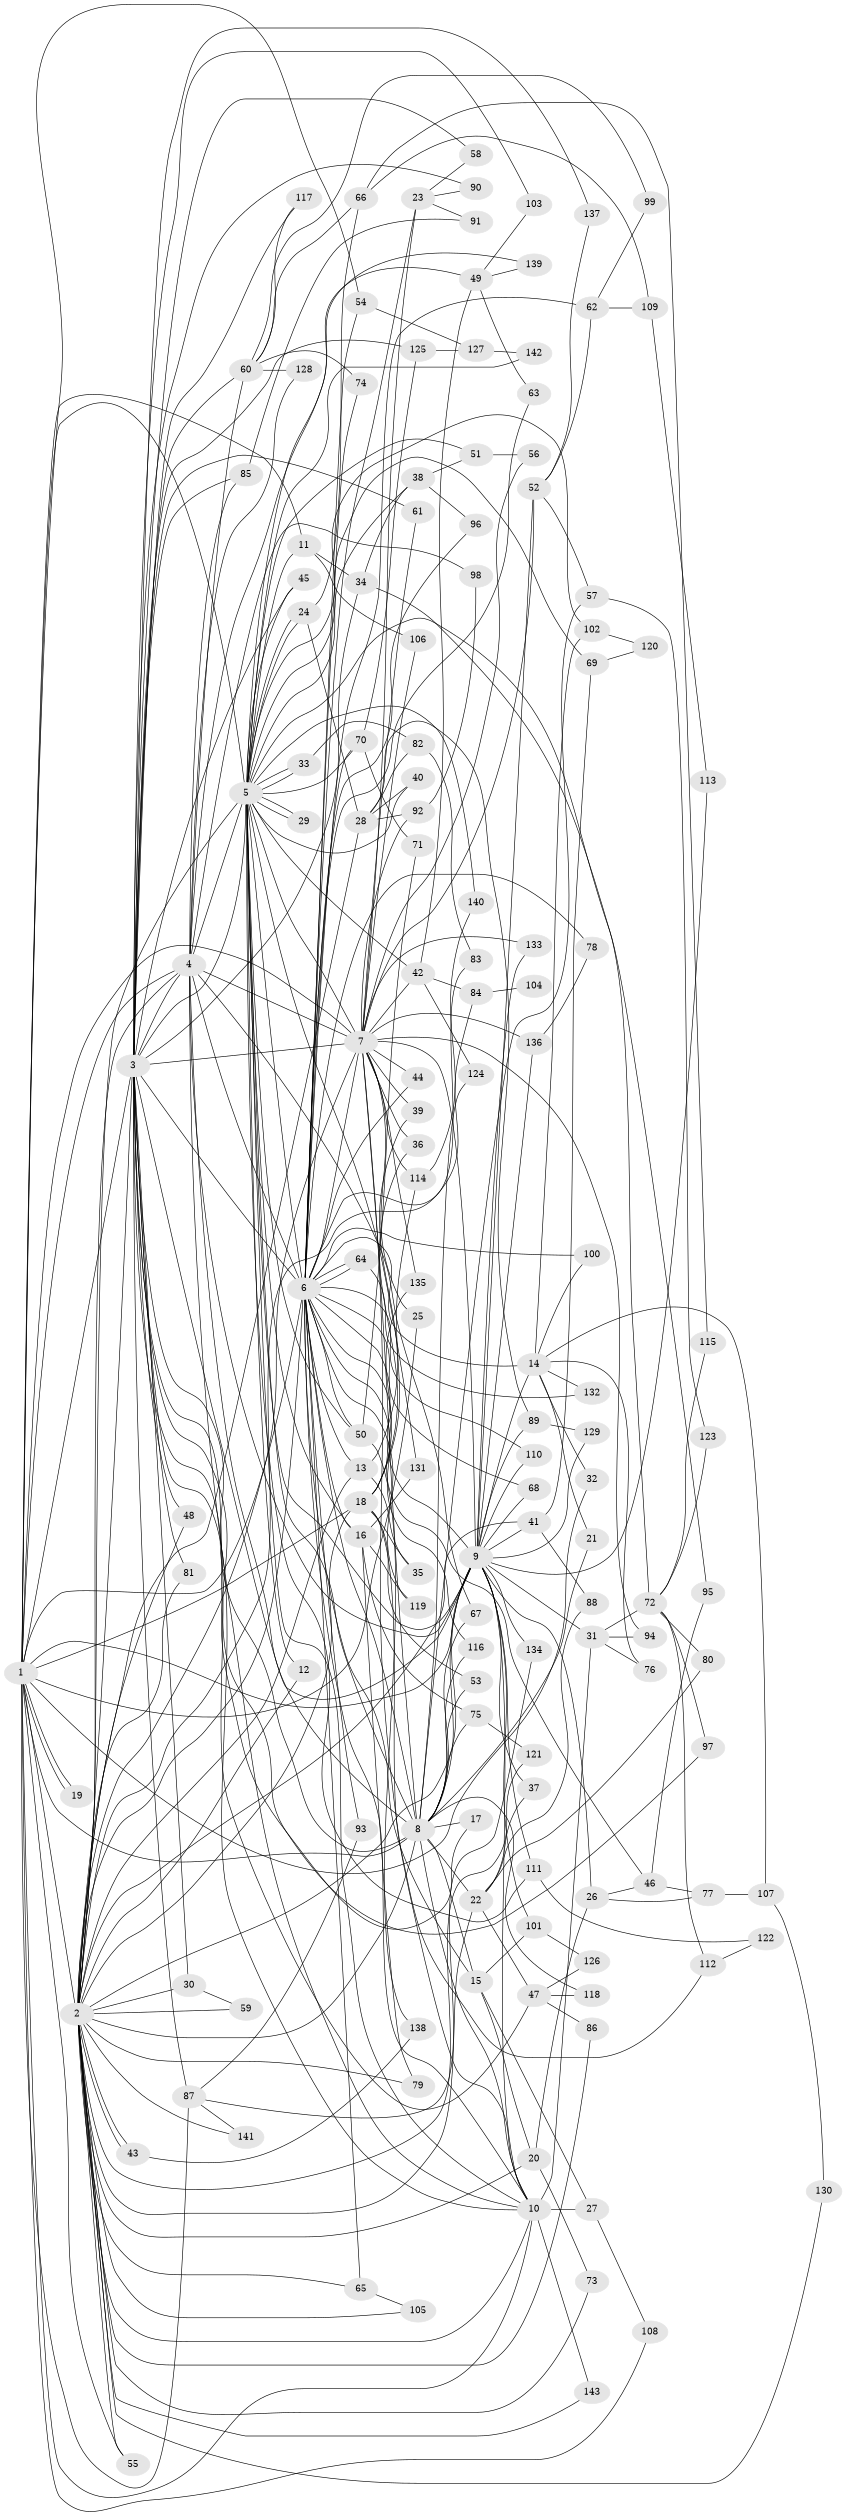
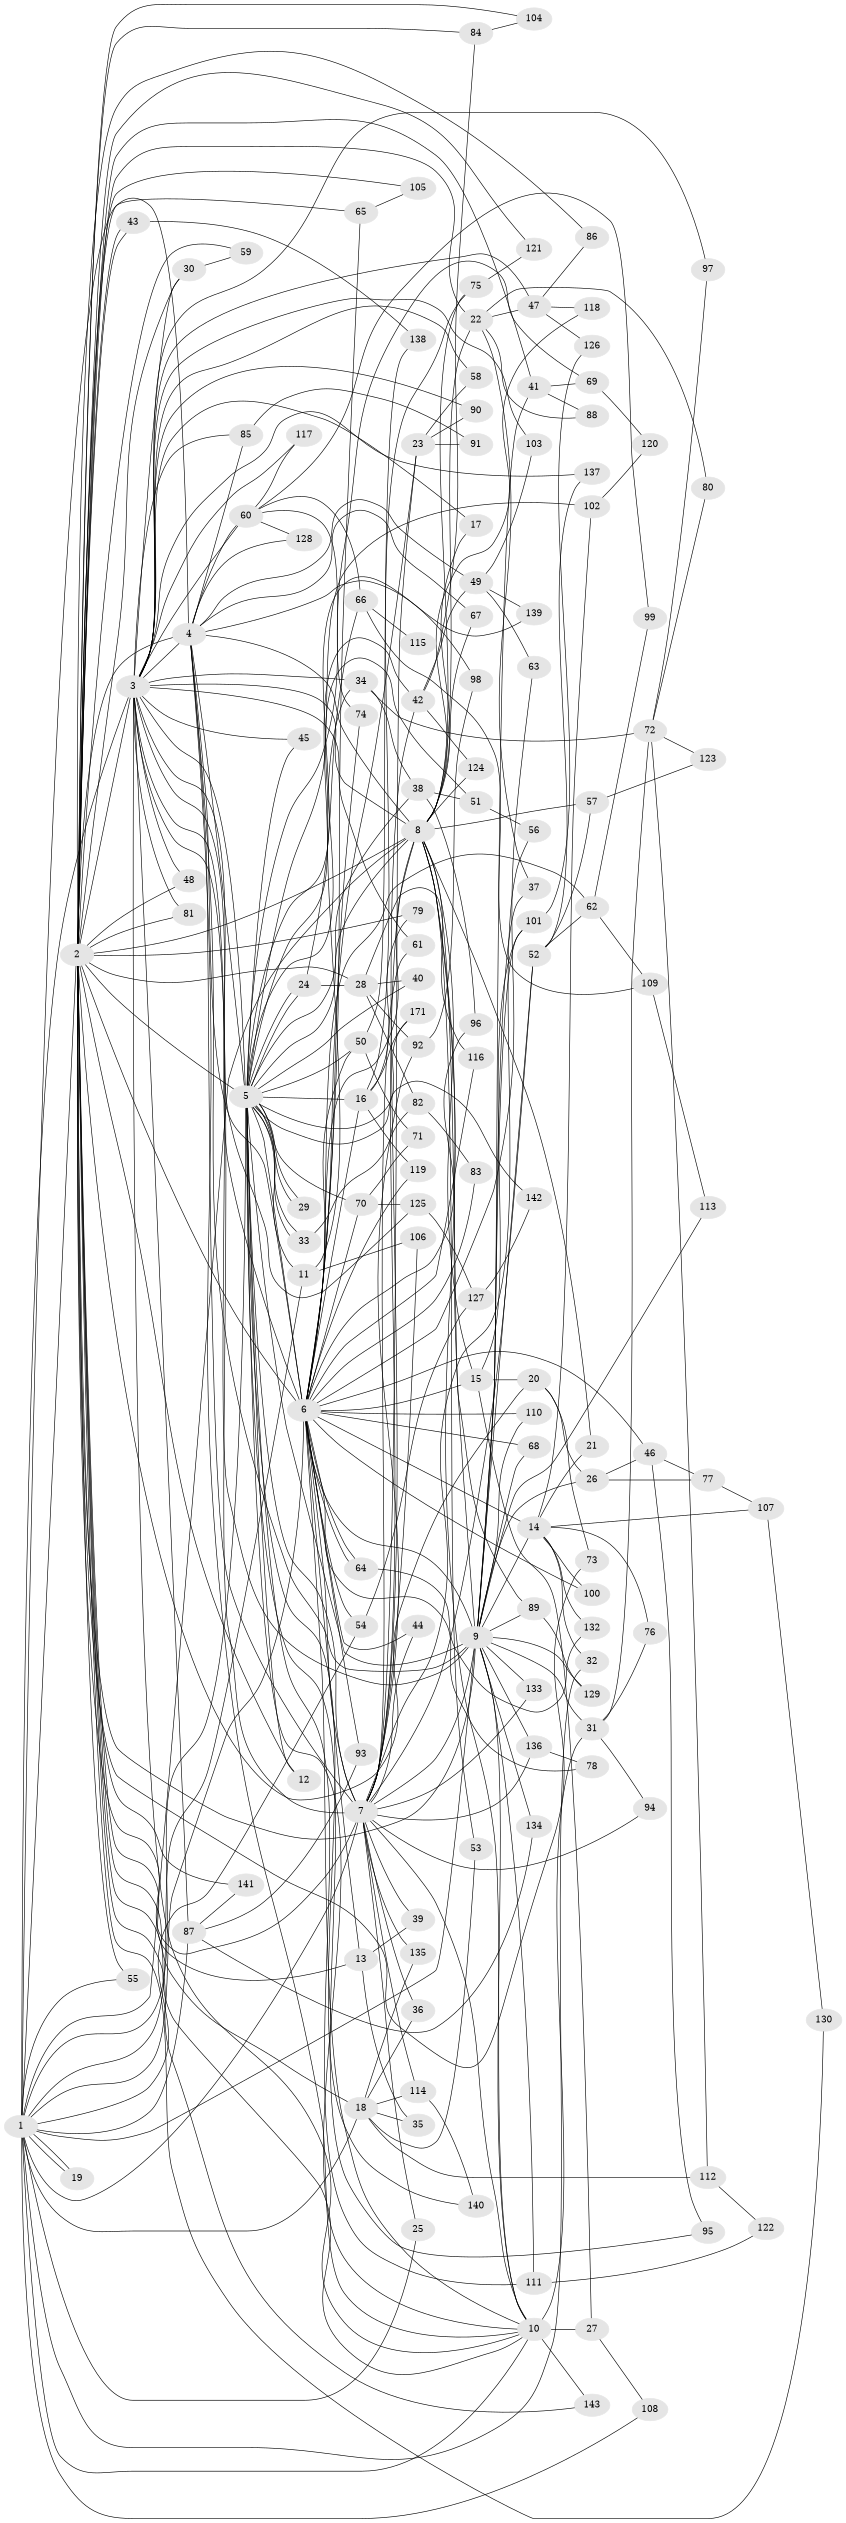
none -> (123, 19)
(418, 1469) -> (418, 1013)
(686, 1476) -> none
